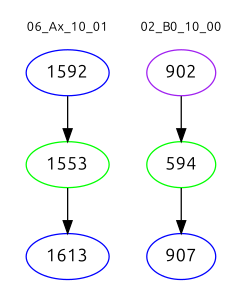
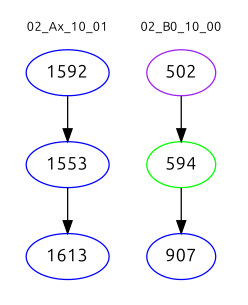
(68, 27) -> (68, 27)
(181, 73) -> (181, 73)
(68, 165) -> (68, 165)
